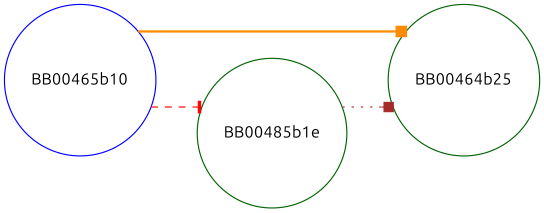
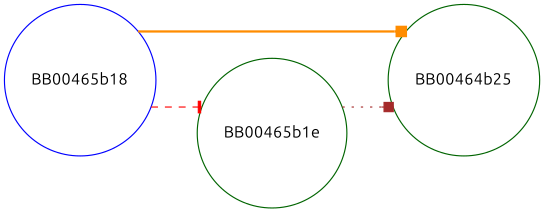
(80, 80) -> (80, 80)
(272, 133) -> (272, 133)
